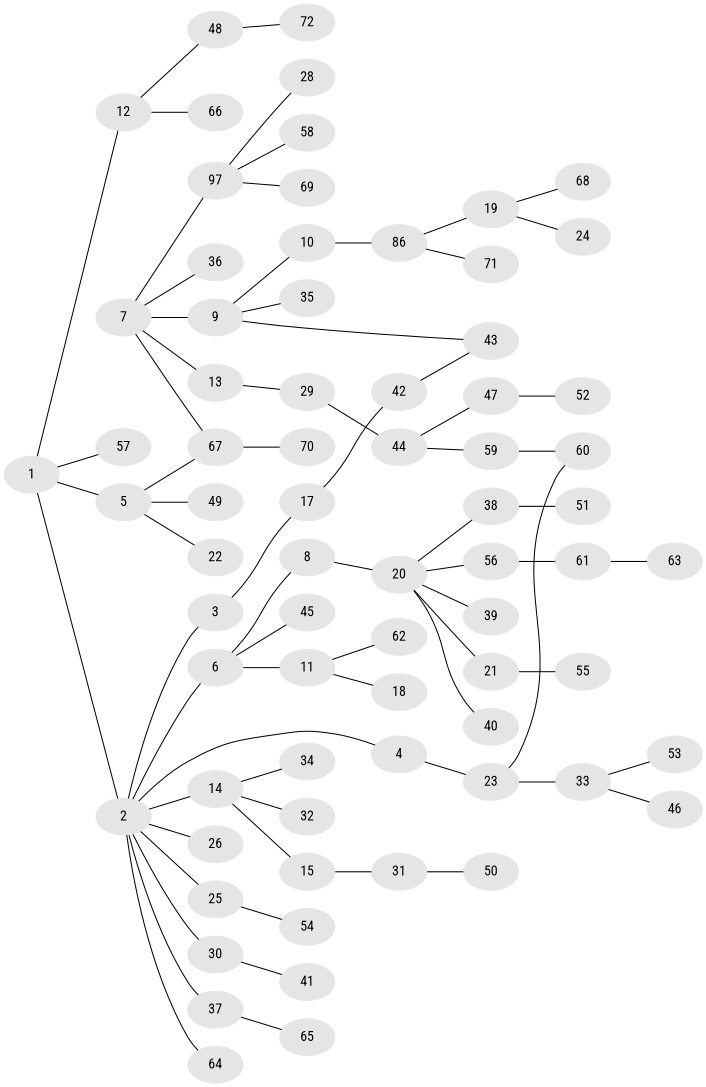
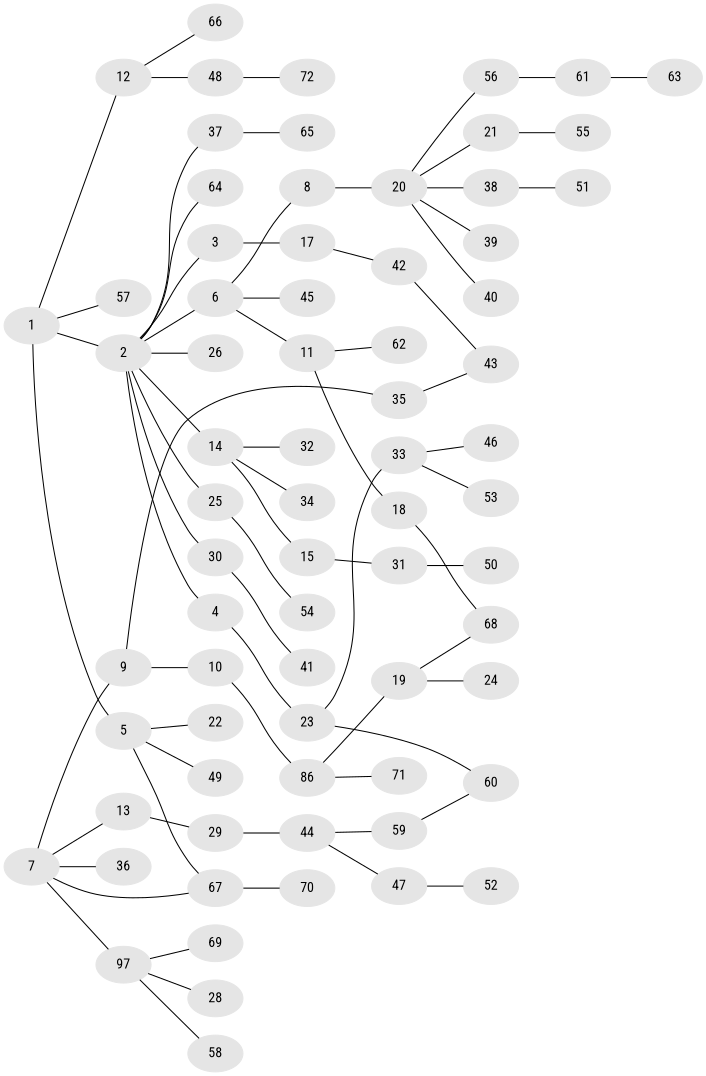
(353, 332) -> (445, 382)
none -> (450, 573)
